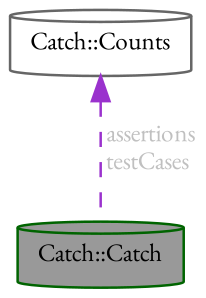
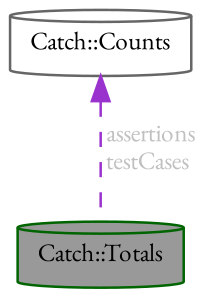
(101, 255) -> (101, 255)
